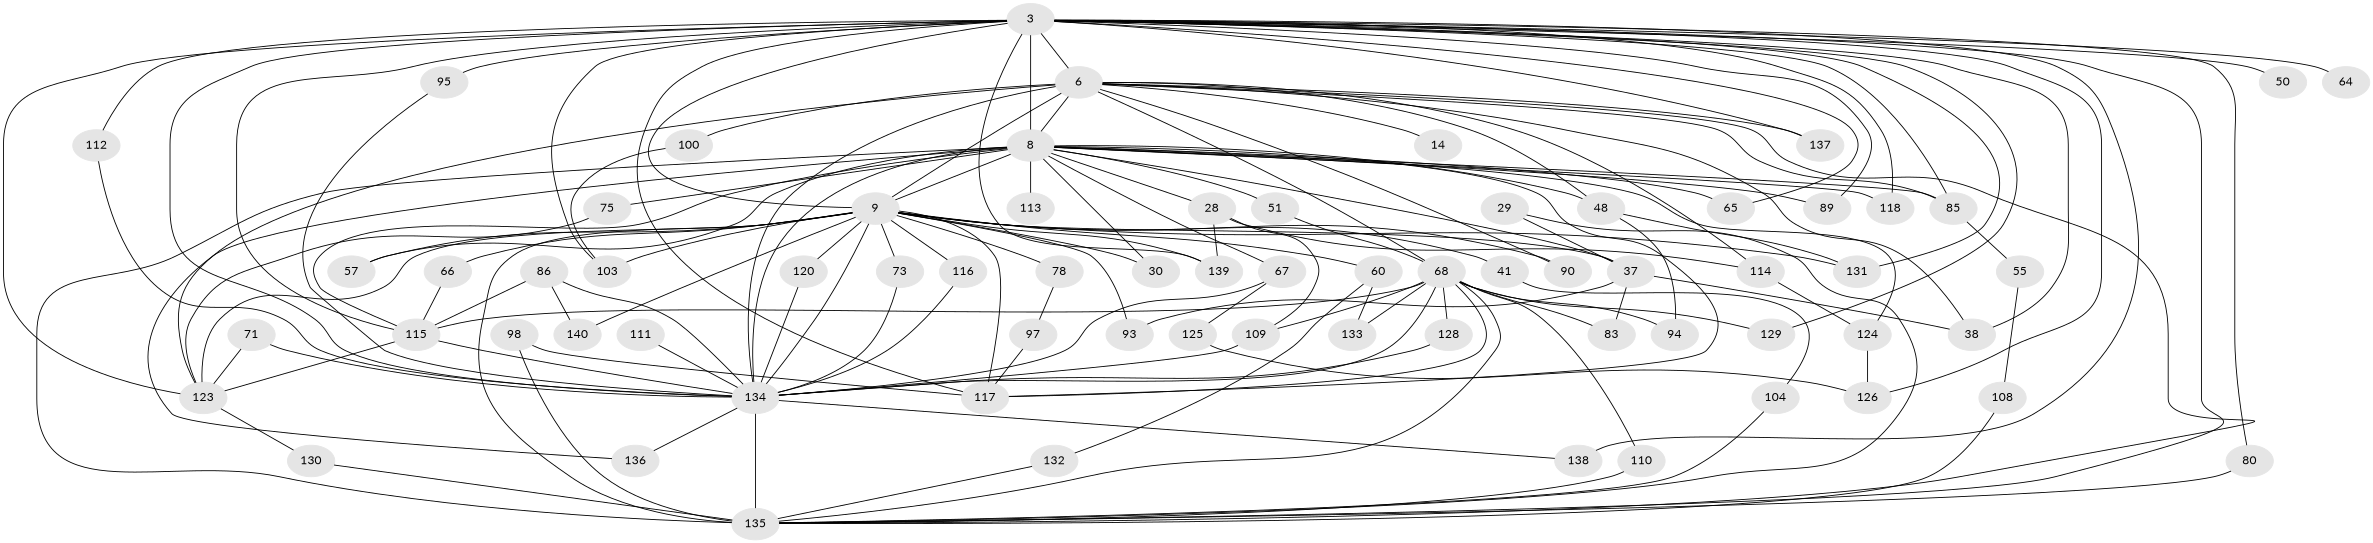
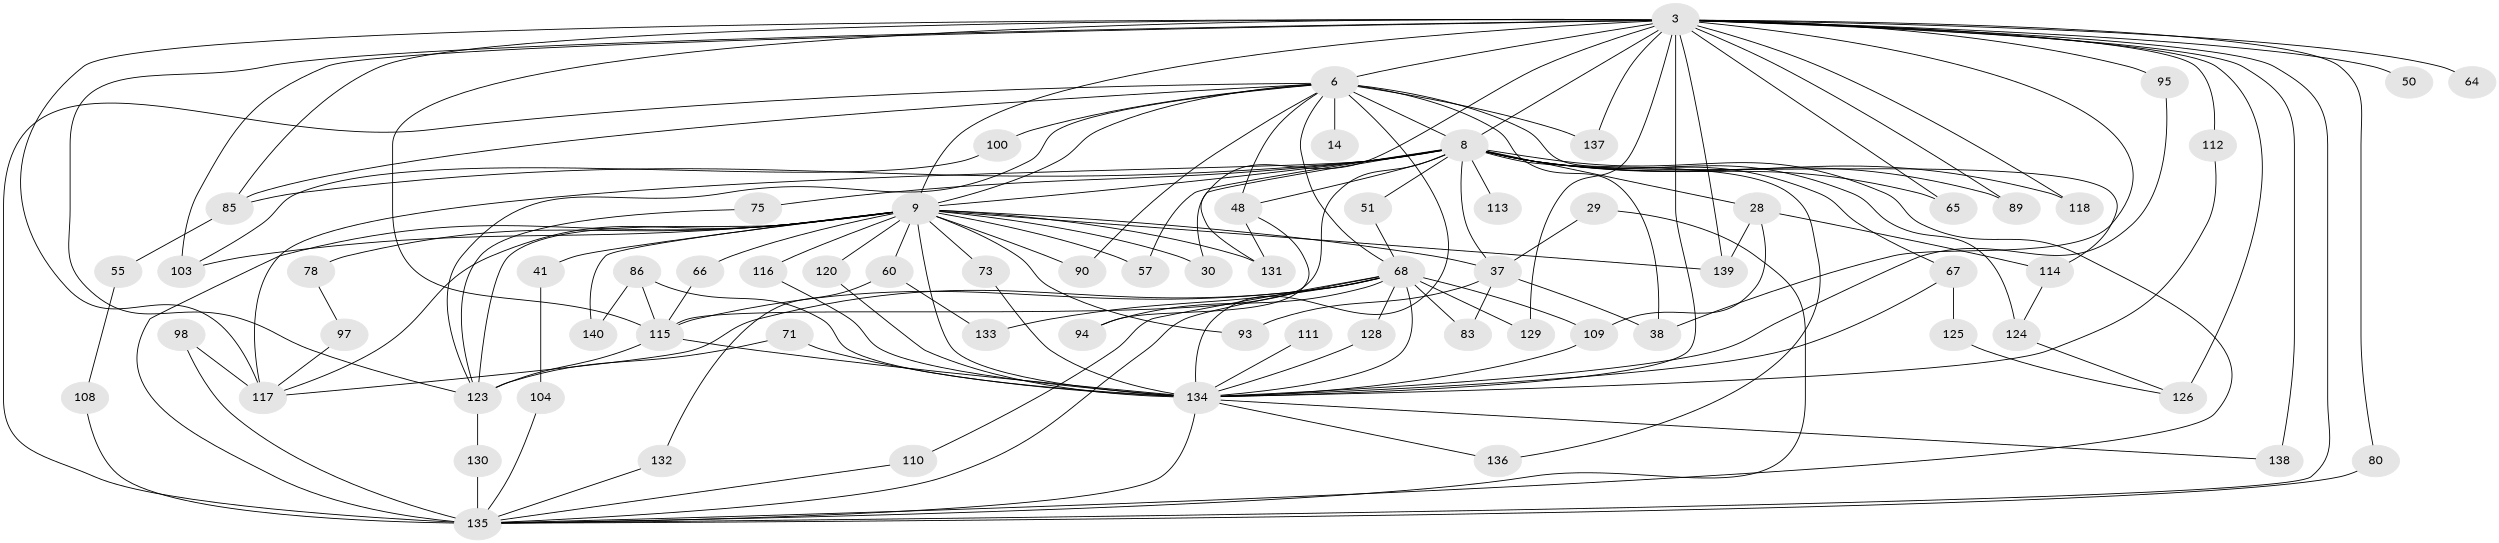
(827, 199) -> none
